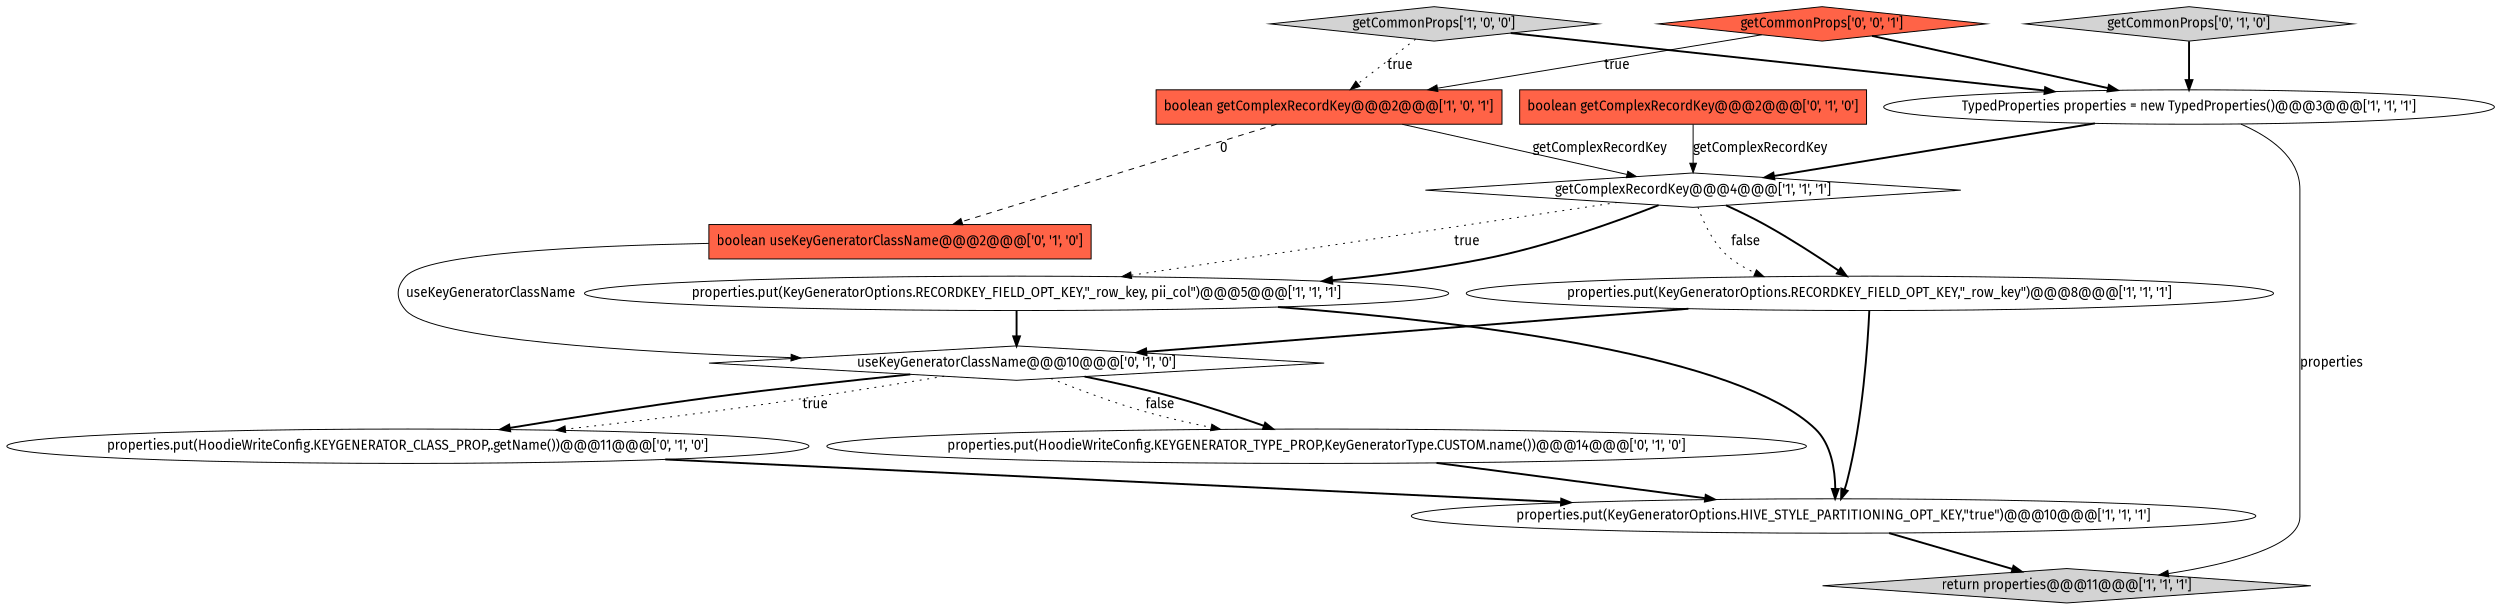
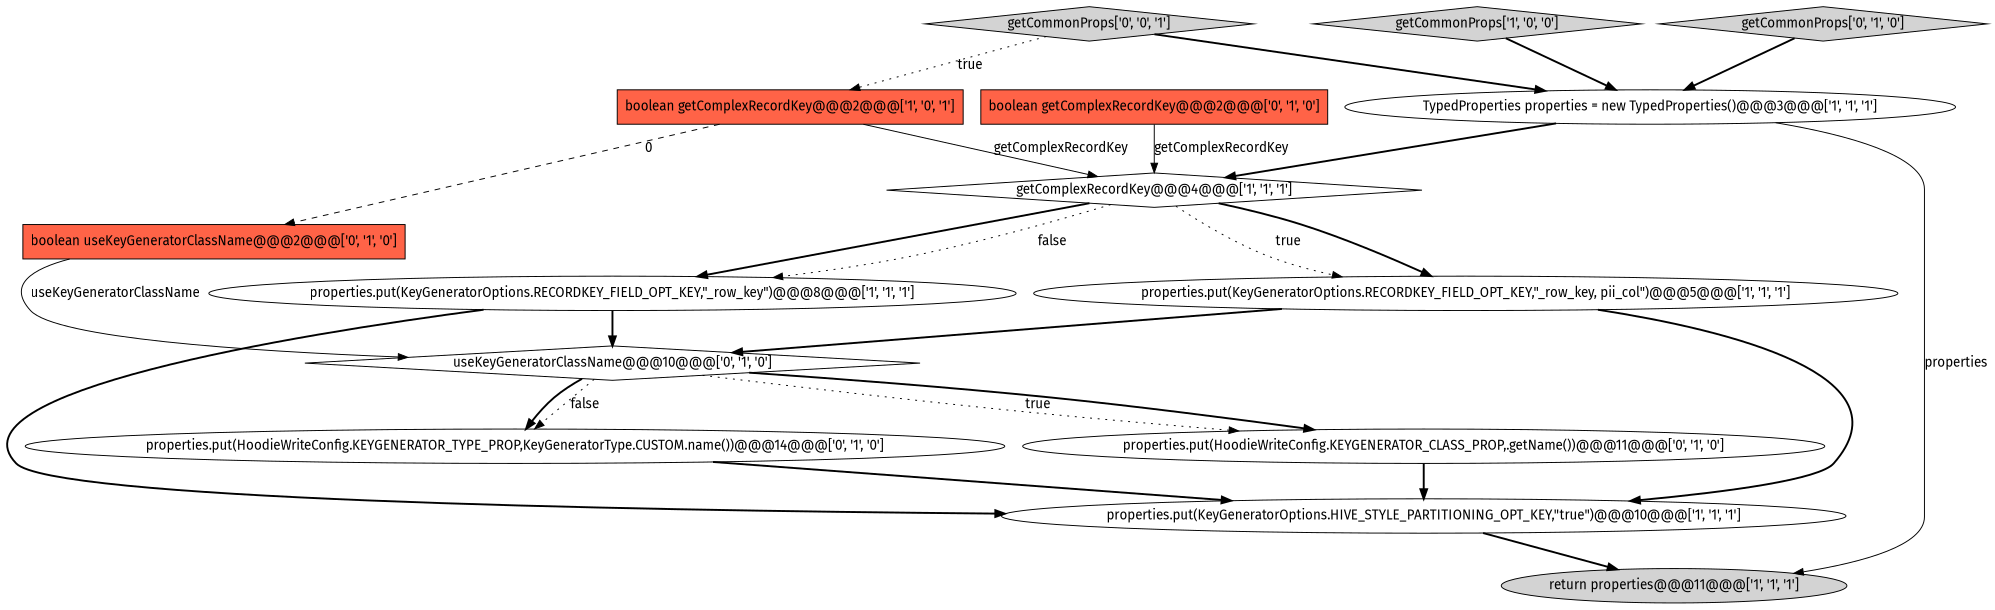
(1822, 24) -> (1089, 24)
(1387, 61) -> none
(1600, 62) -> (953, 62)
(2067, 586) -> (1674, 586)
